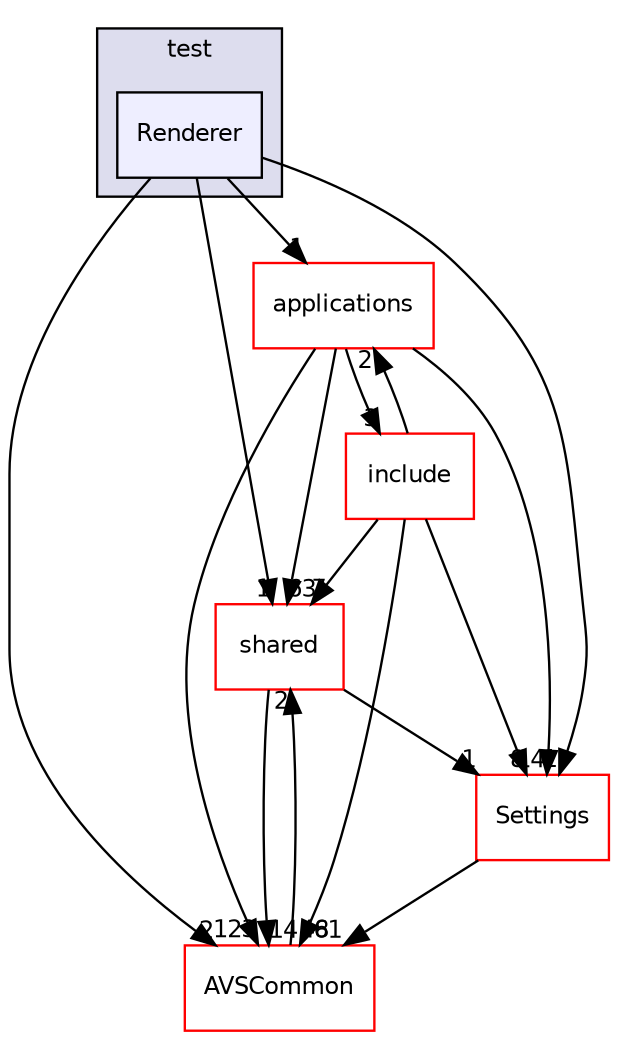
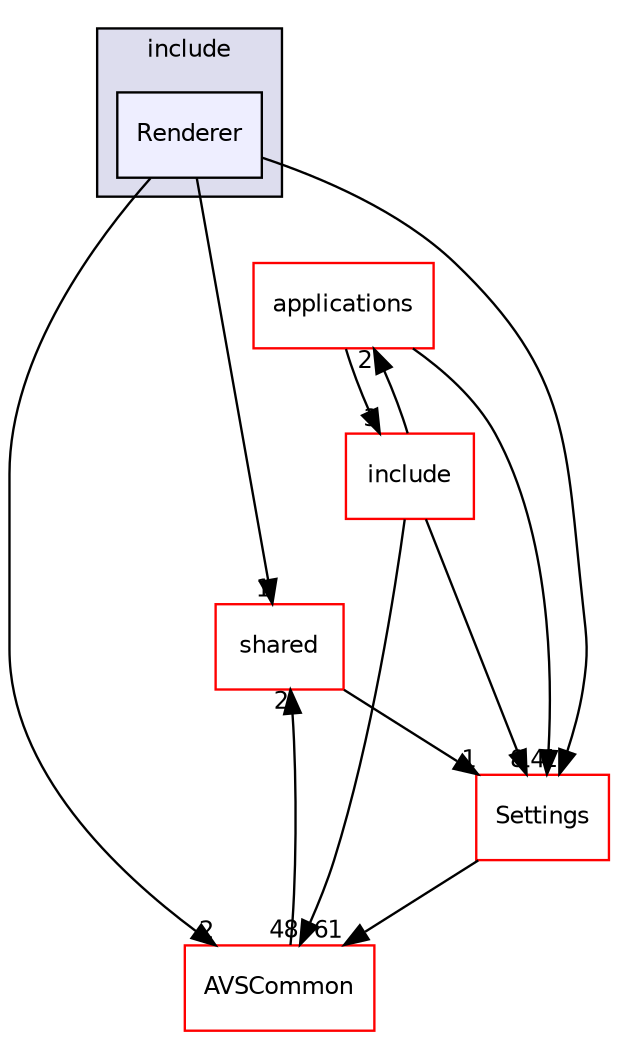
(190, 51) -> (190, 51)
(259, 212) -> none
(314, 464) -> none
(352, 552) -> none
(191, 626) -> none
(264, 805) -> none
